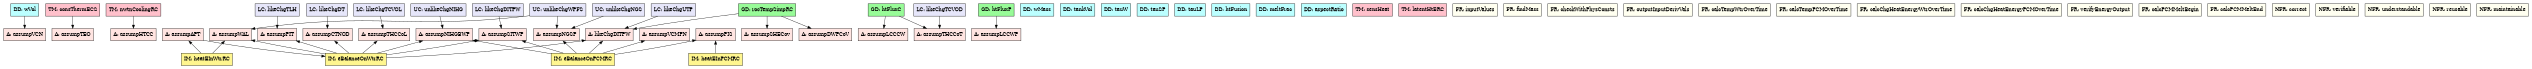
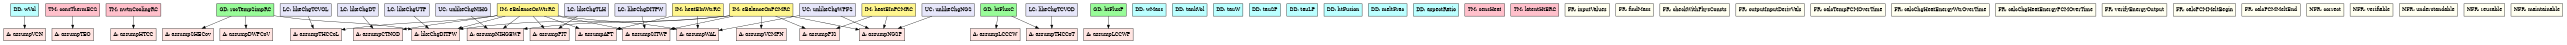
(1734, 10) -> none
none -> (886, 21)
(262, 49) -> (554, 19)
